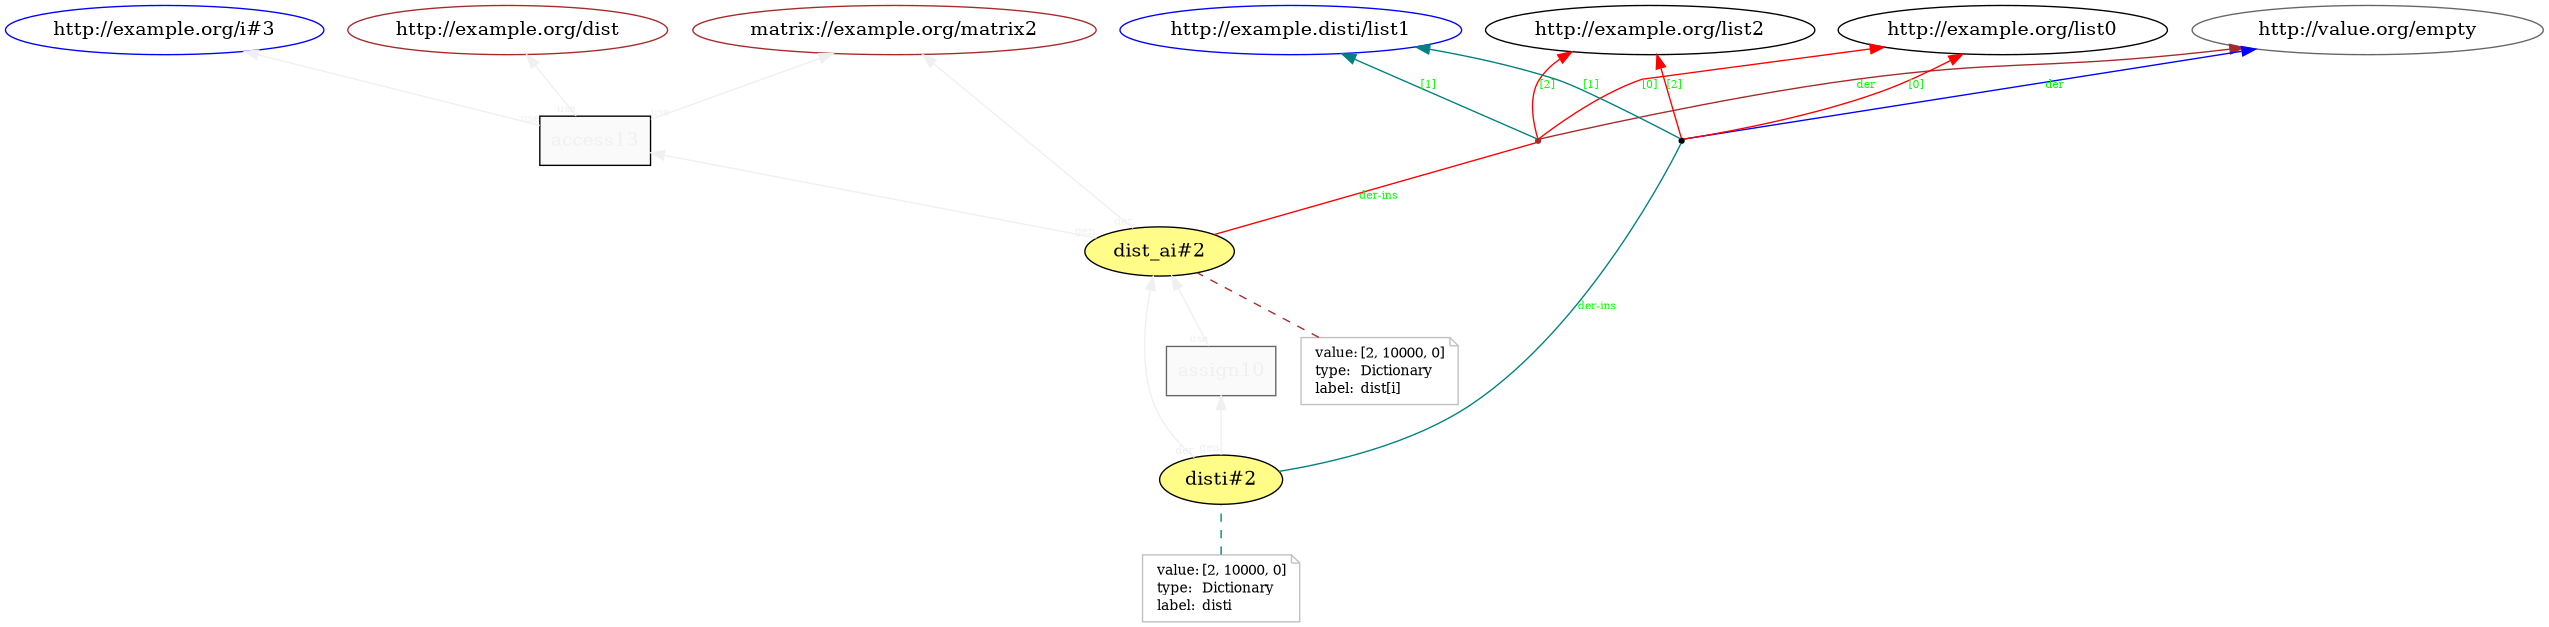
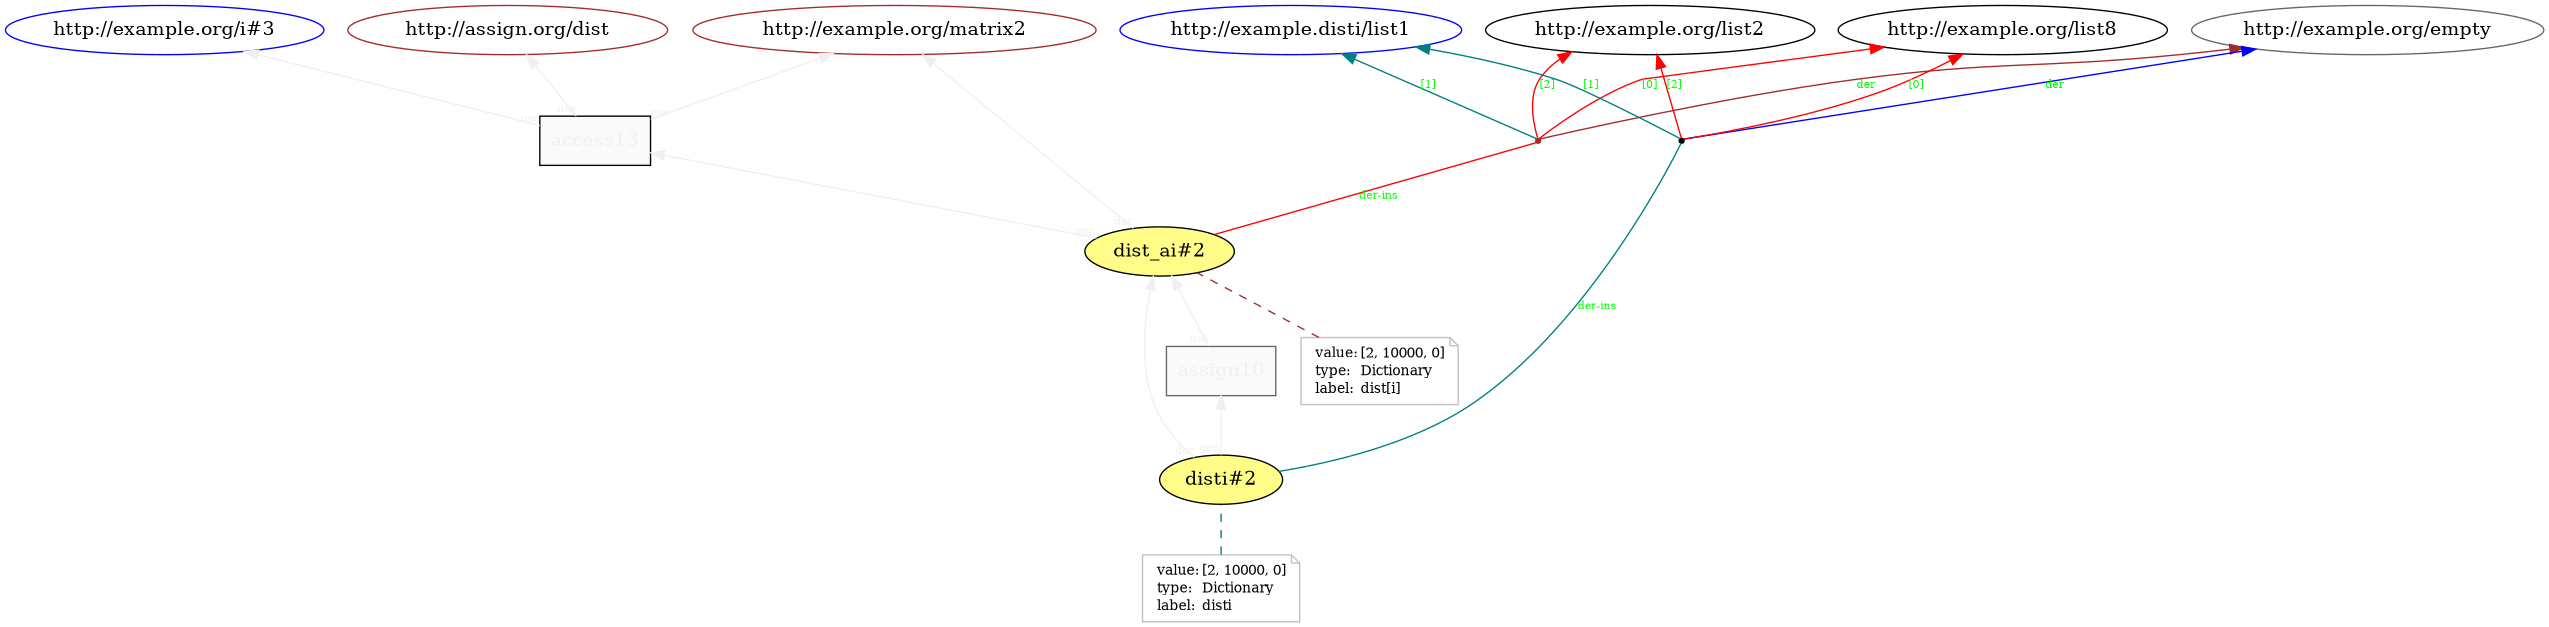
(508, 30) -> (508, 30)
(894, 30) -> (894, 30)
(2003, 30) -> (2003, 30)
(2368, 30) -> (2368, 30)
